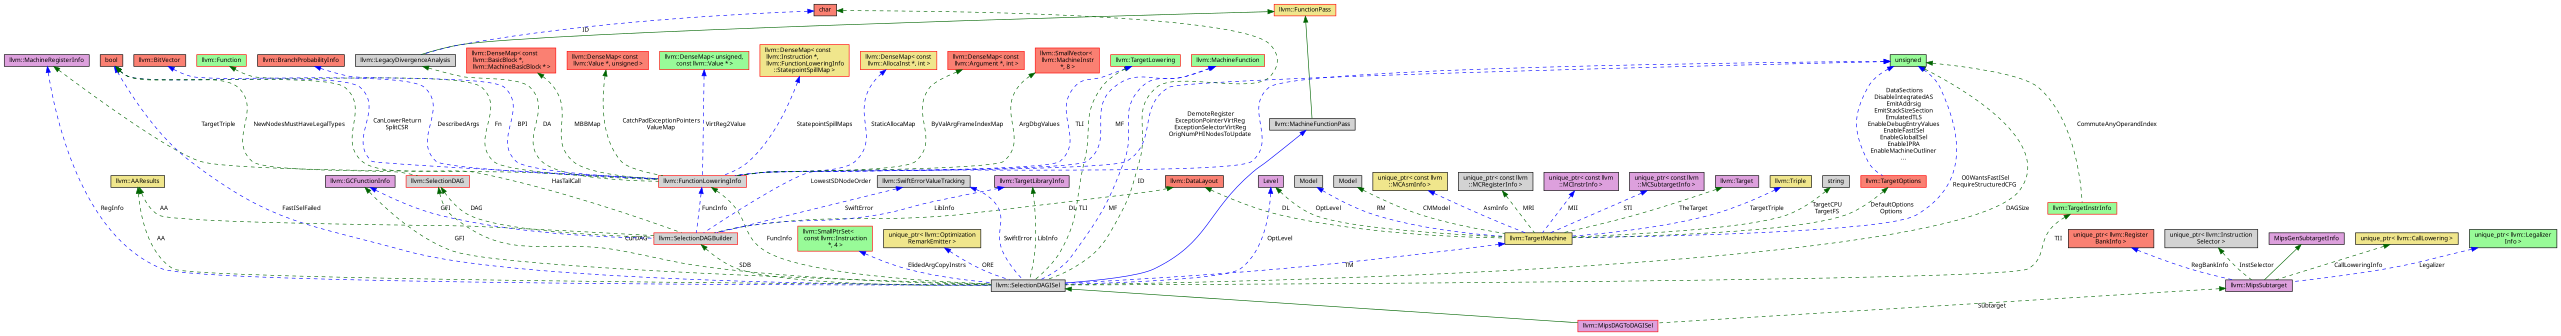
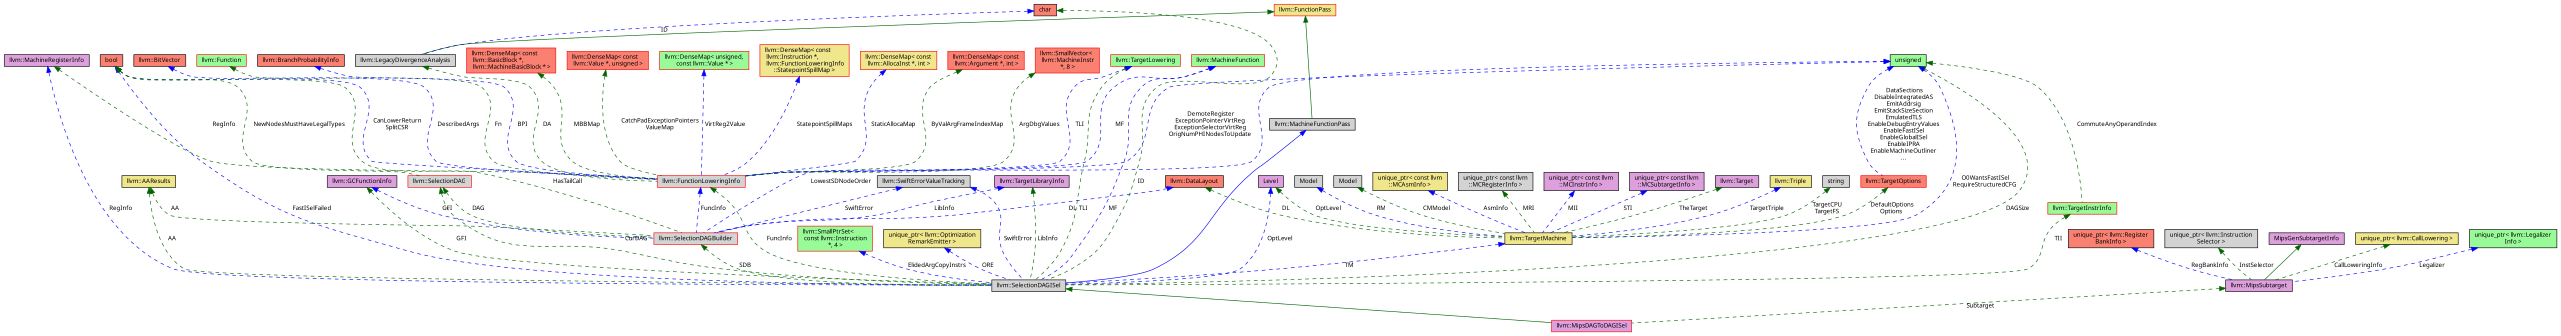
(218, 124) -> (223, 124)
(941, 216) -> (941, 216)
